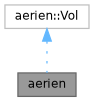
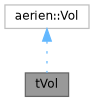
(47, 85) -> (47, 85)
